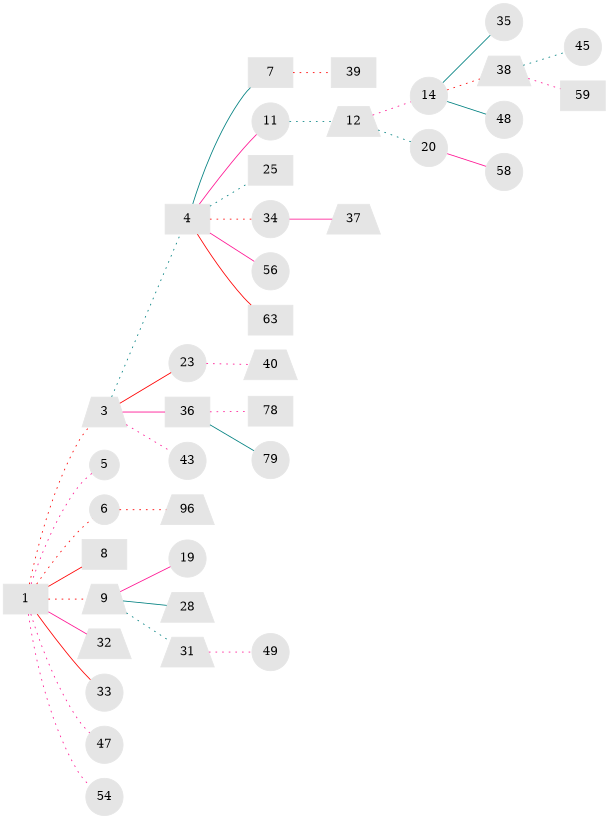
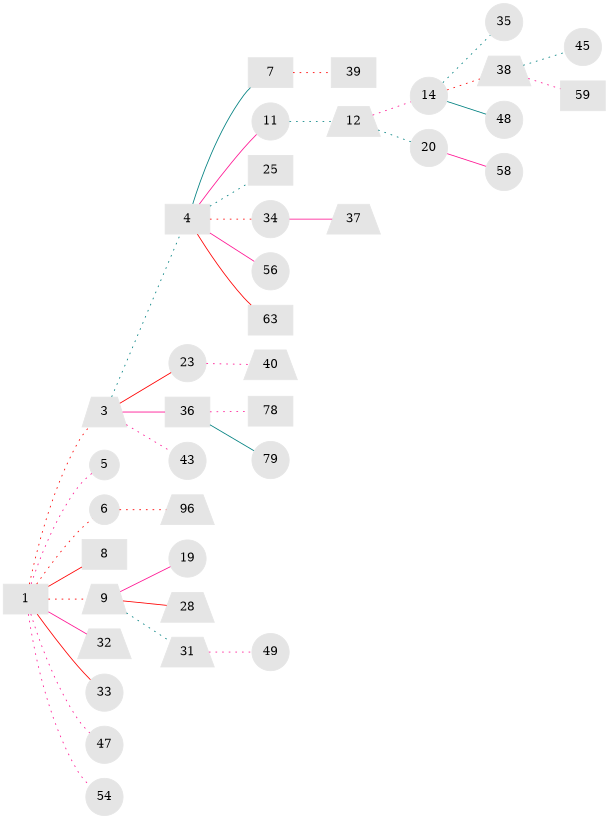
(467, 59) -> (467, 59)
(145, 603) -> (145, 603)
